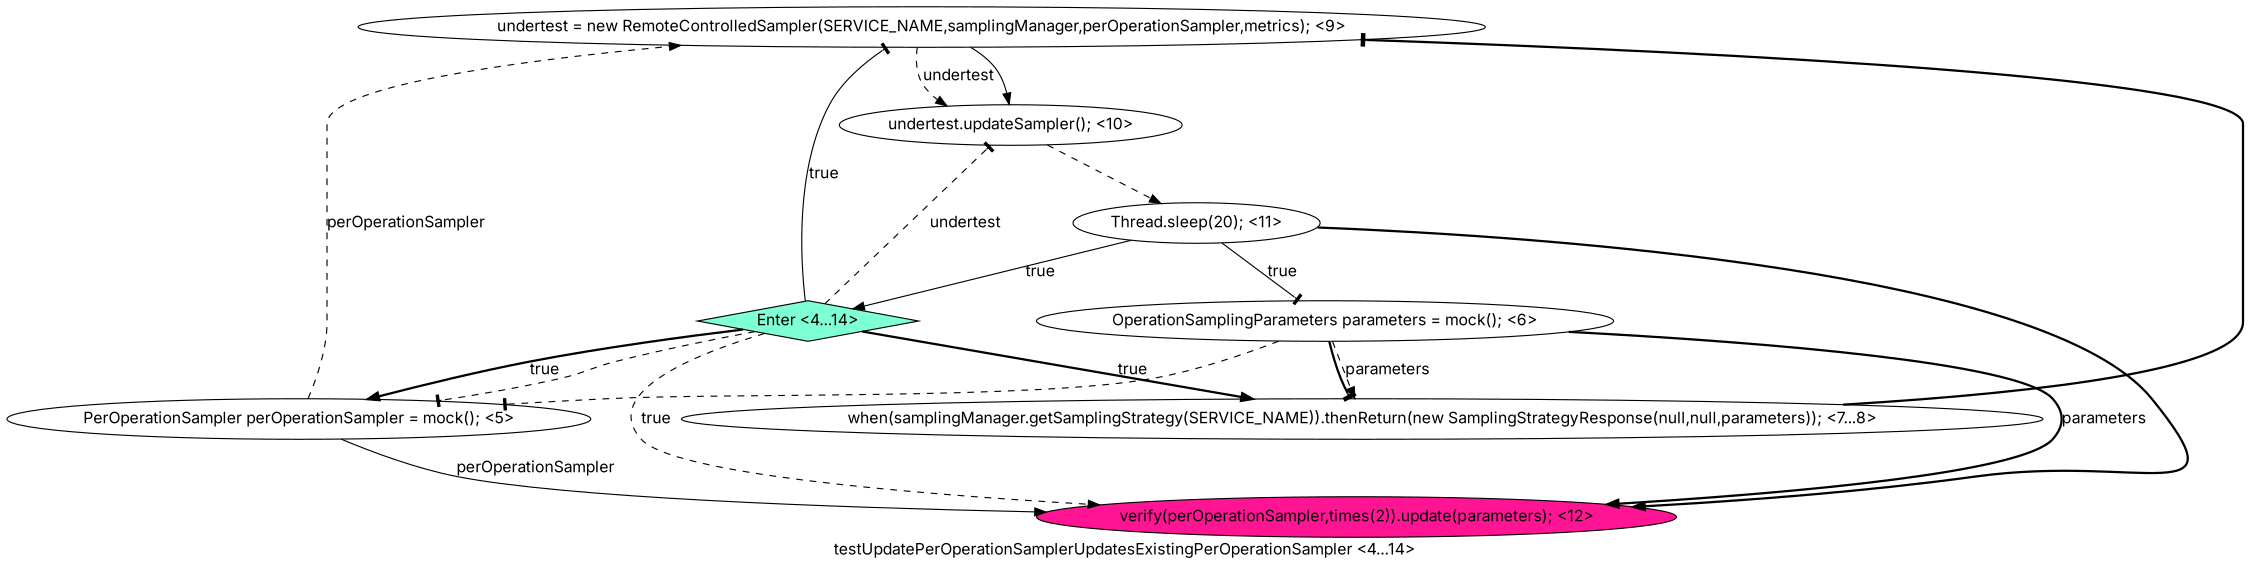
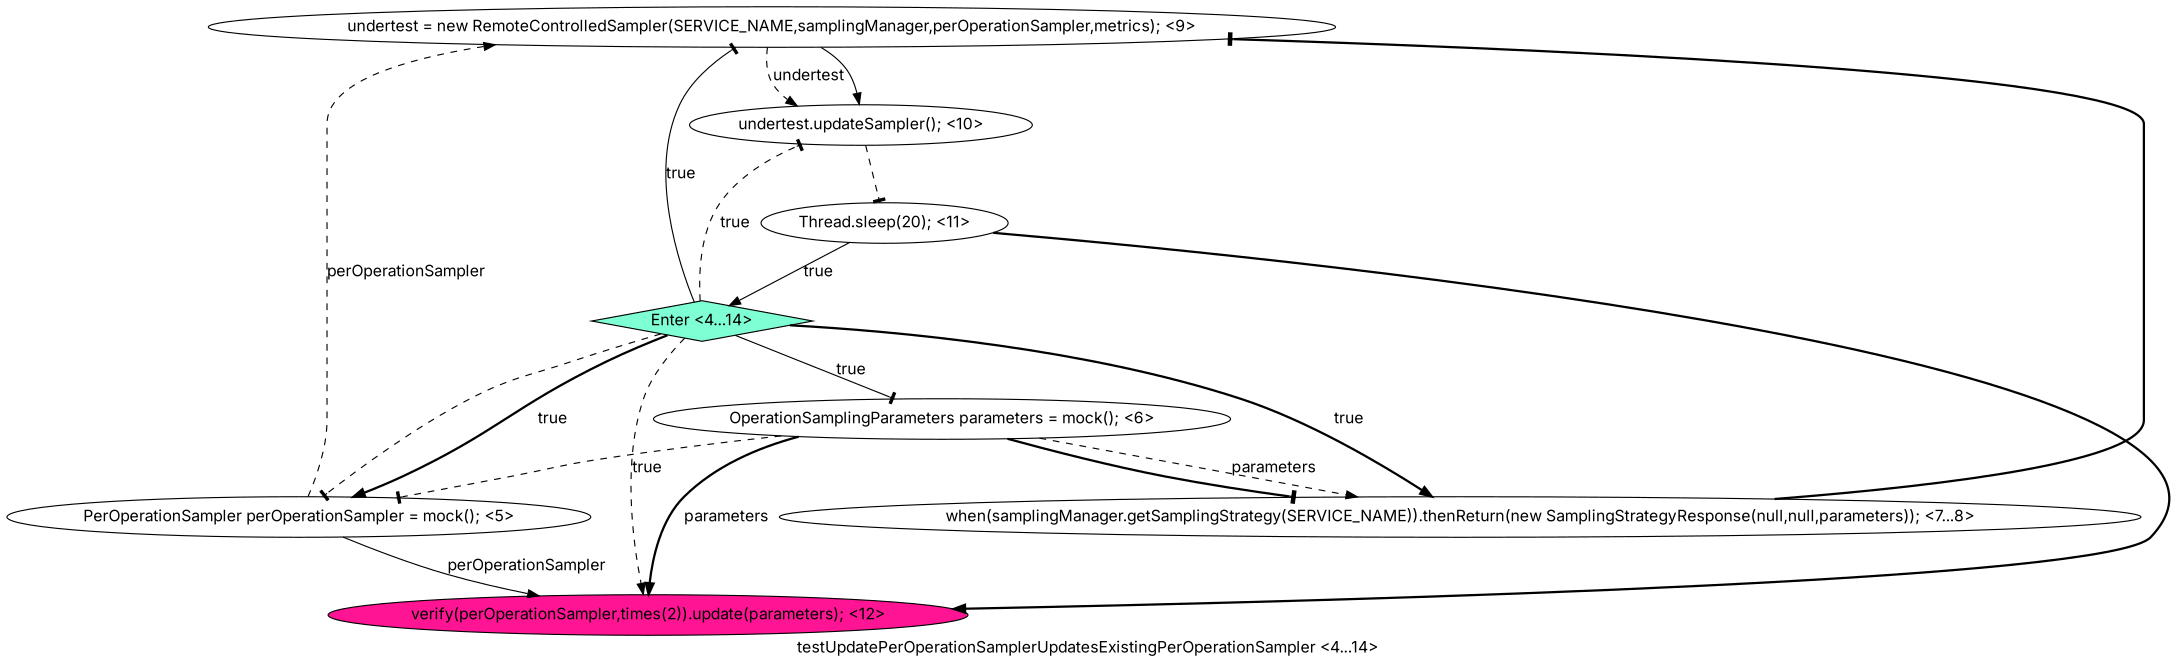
(1099, 172) -> (872, 171)
(966, 223) -> (735, 223)
(1258, 270) -> (812, 366)
